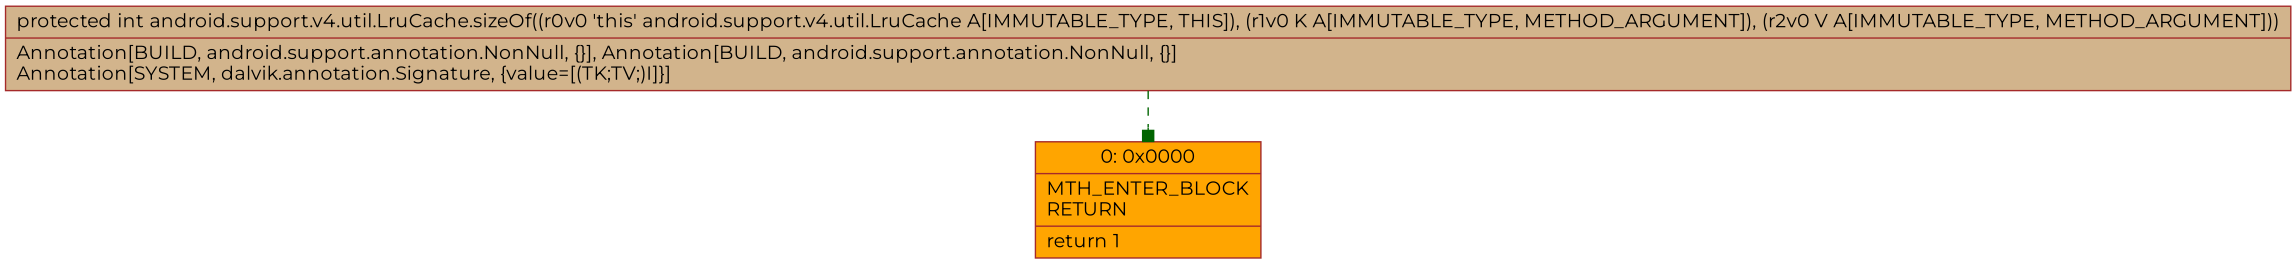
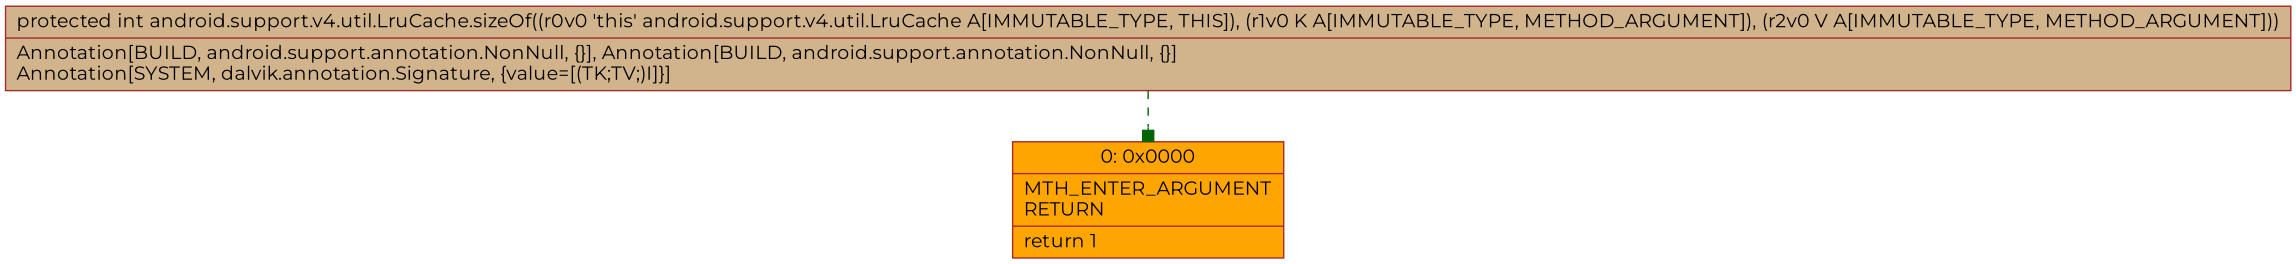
(1148, 189) -> (1148, 189)
